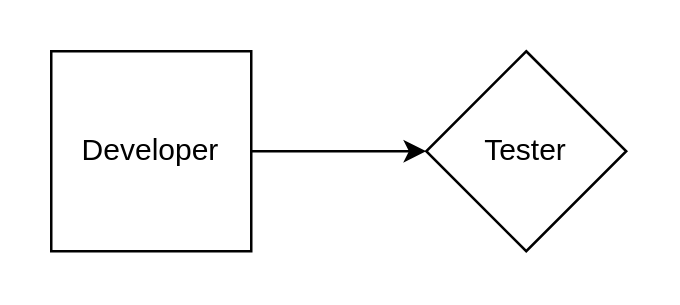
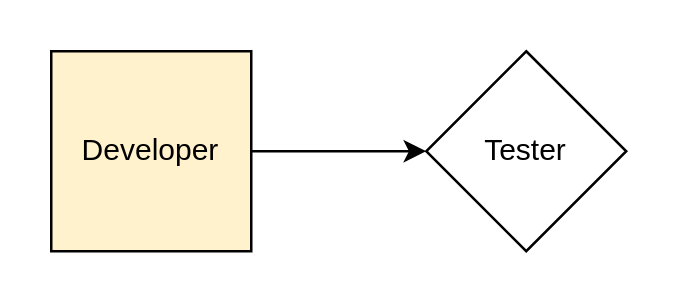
(151, 151) -> (151, 151)
